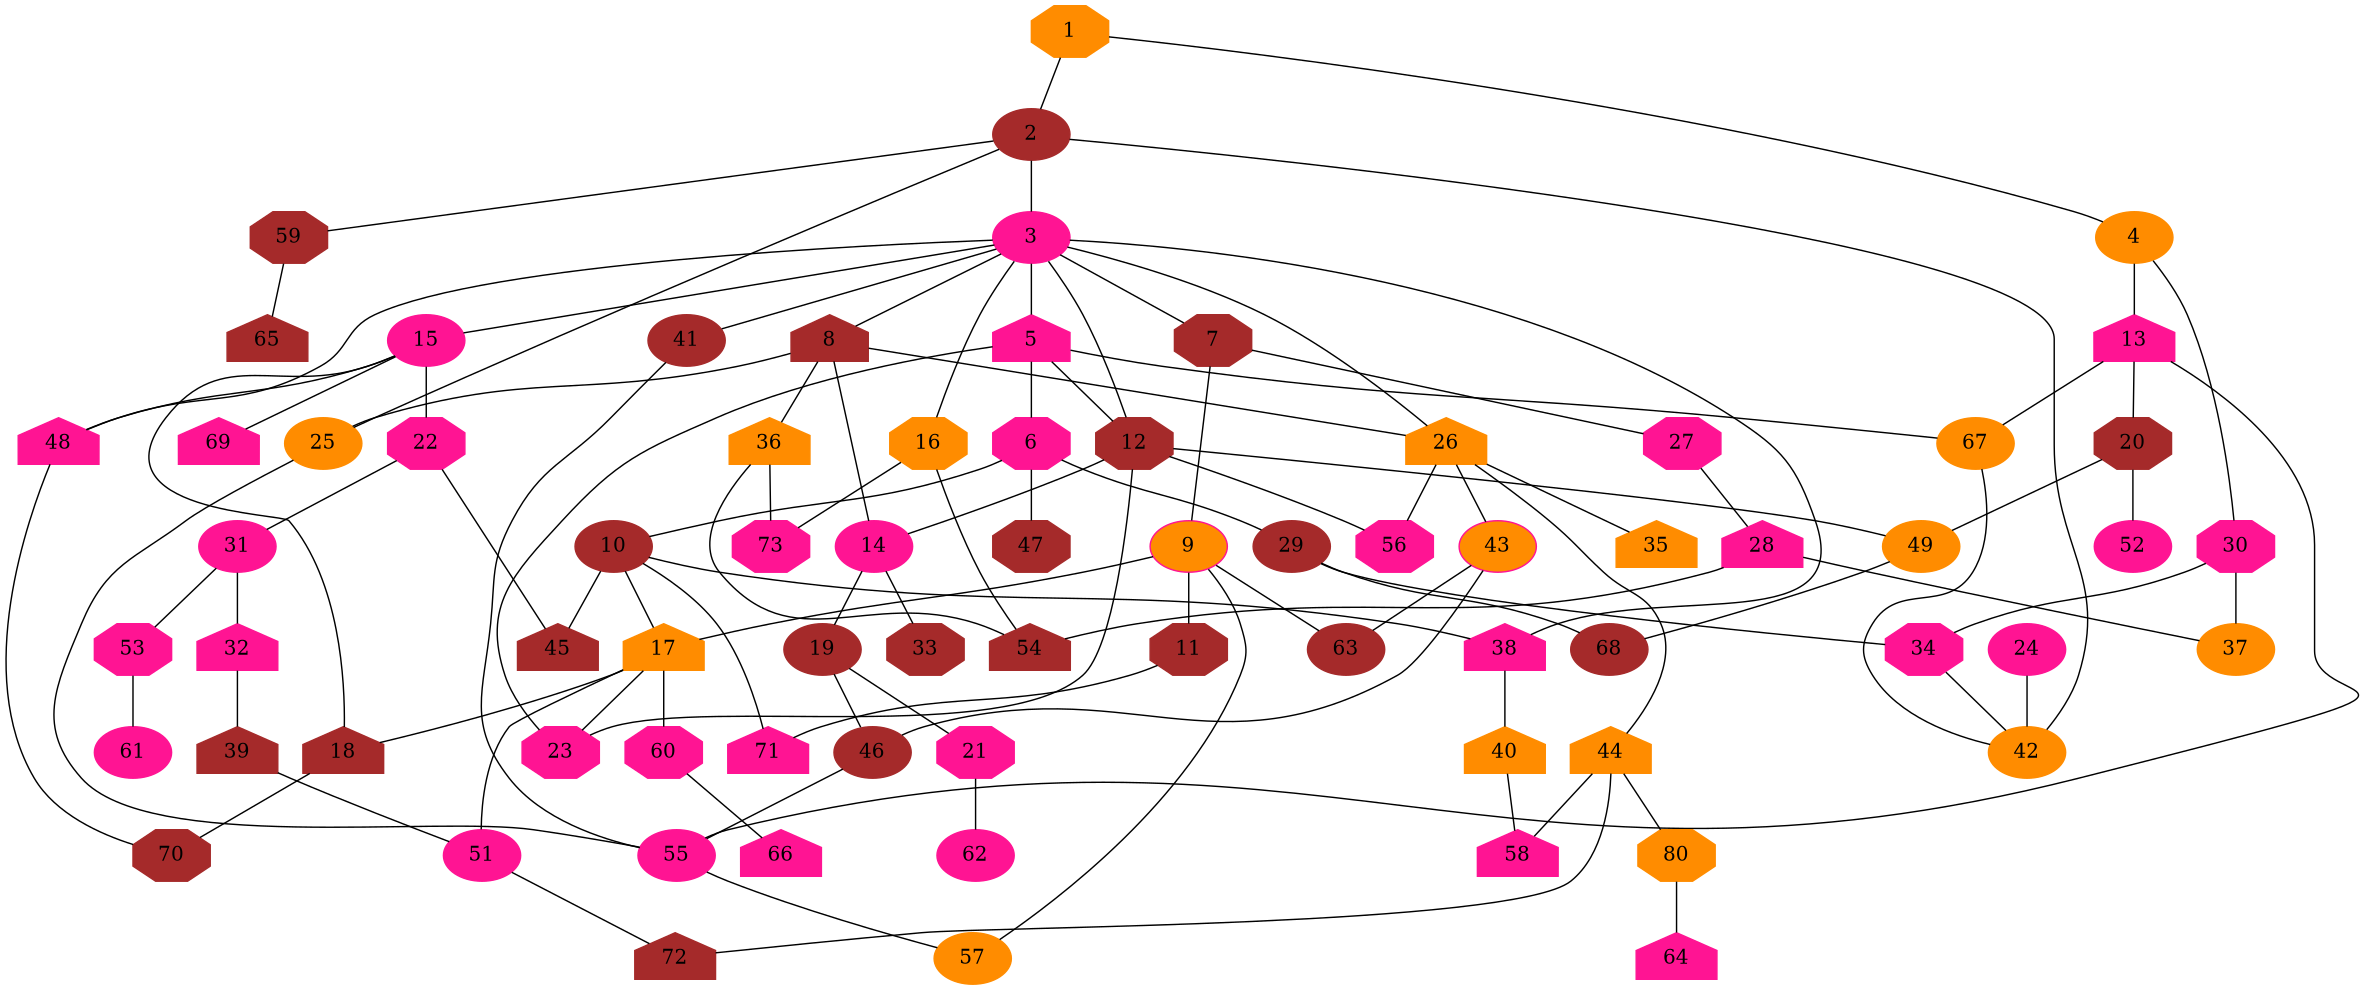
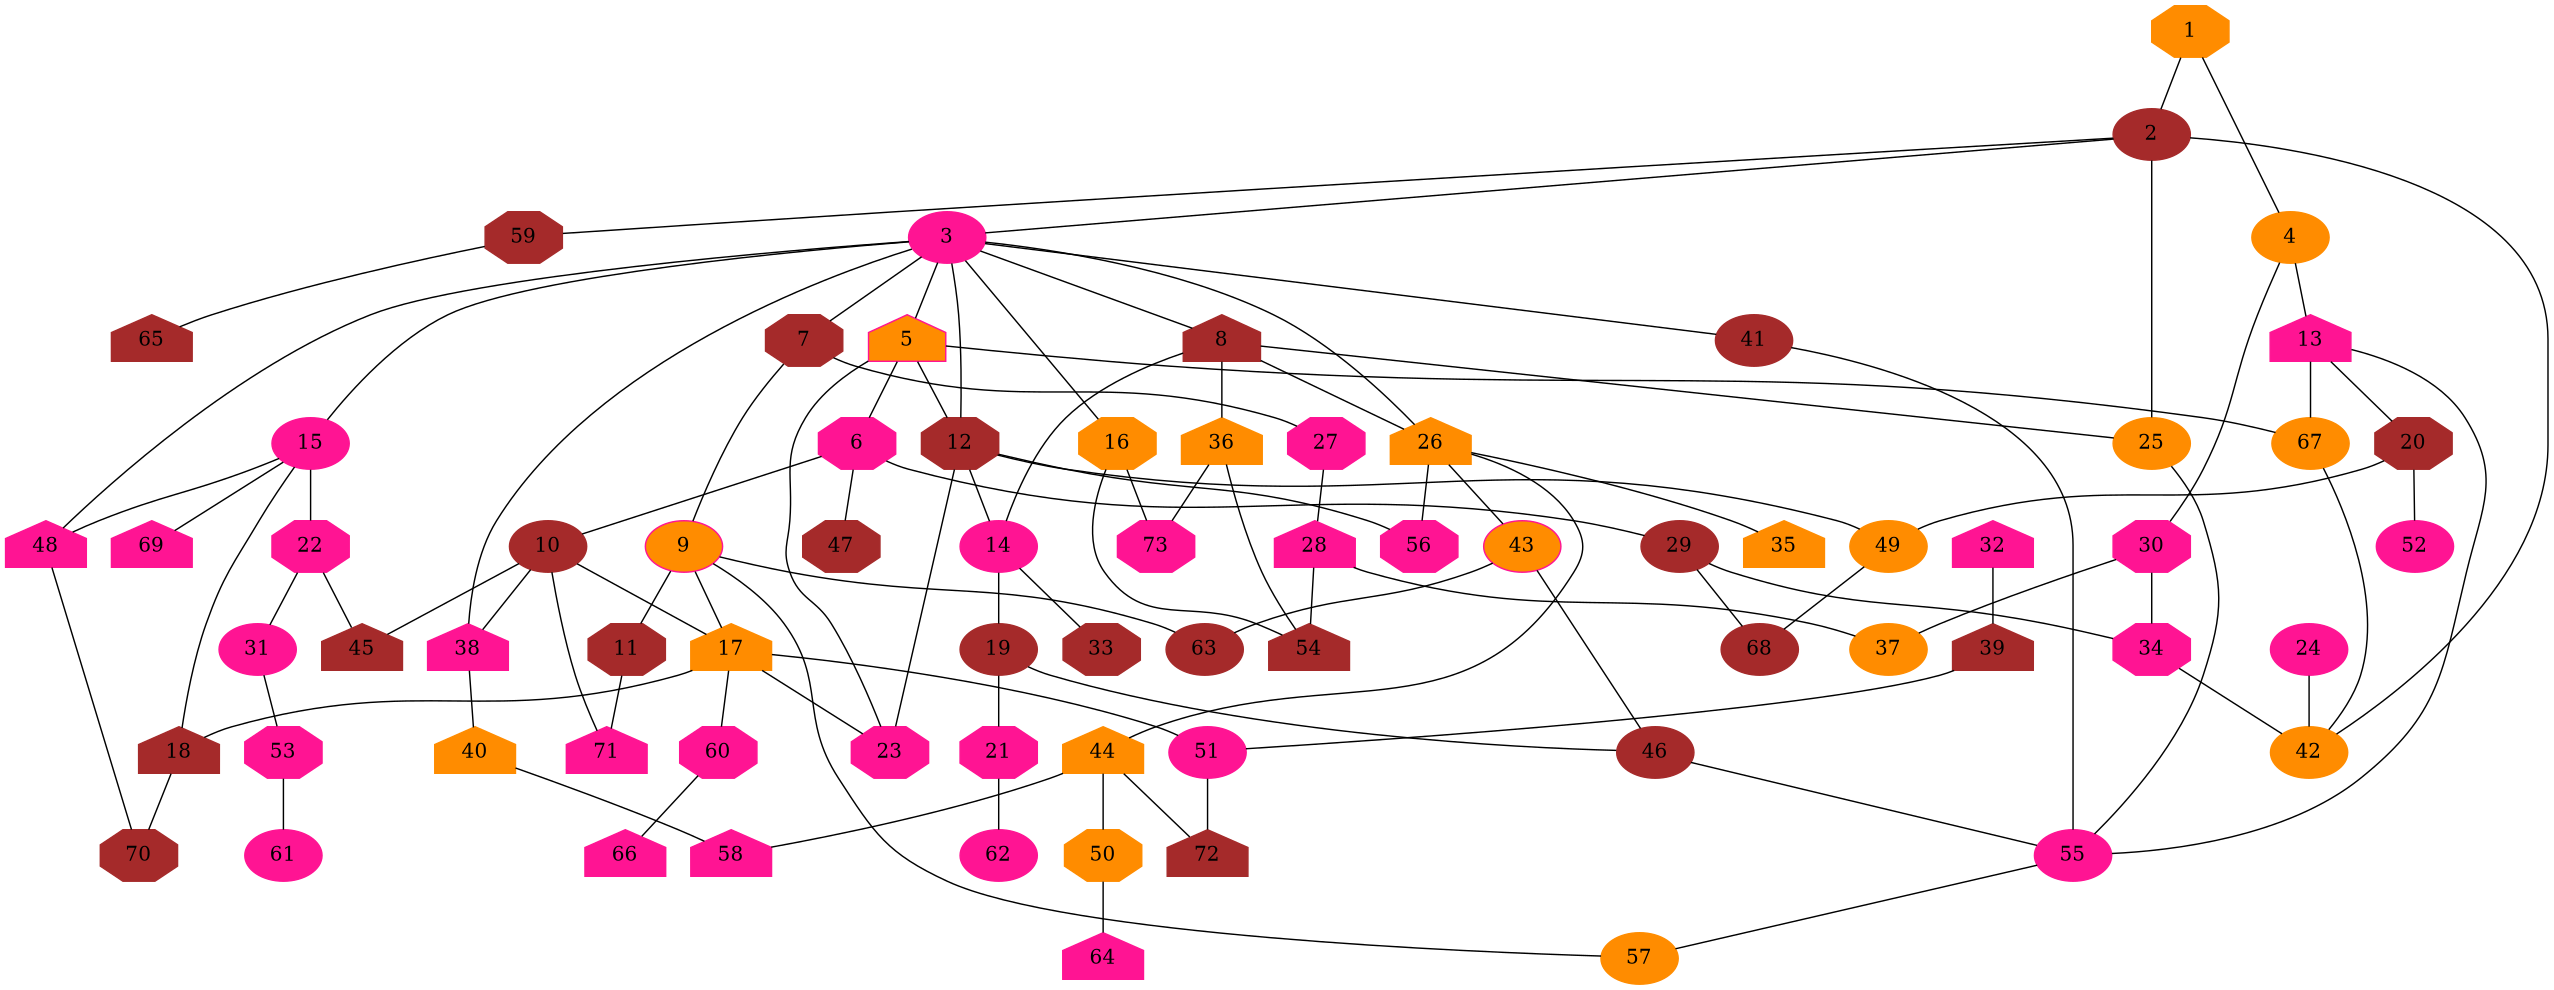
(1031, 340) -> (907, 340)
(237, 598) -> none
(1677, 855) -> (1103, 855)
